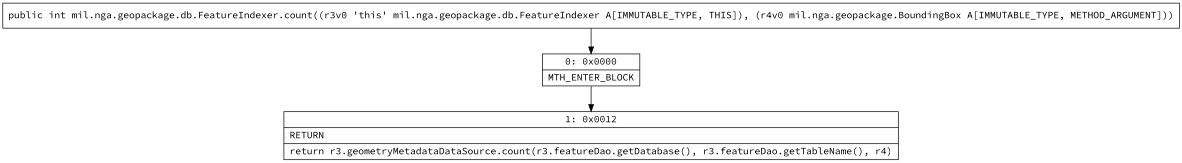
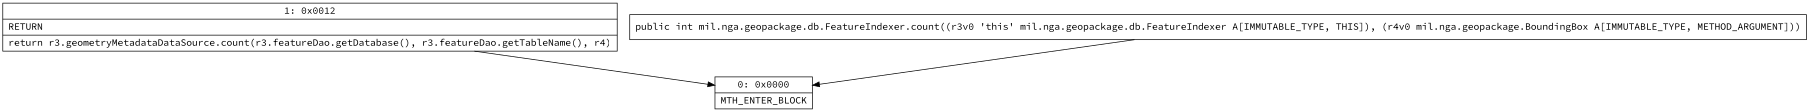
(591, 95) -> (591, 68)
